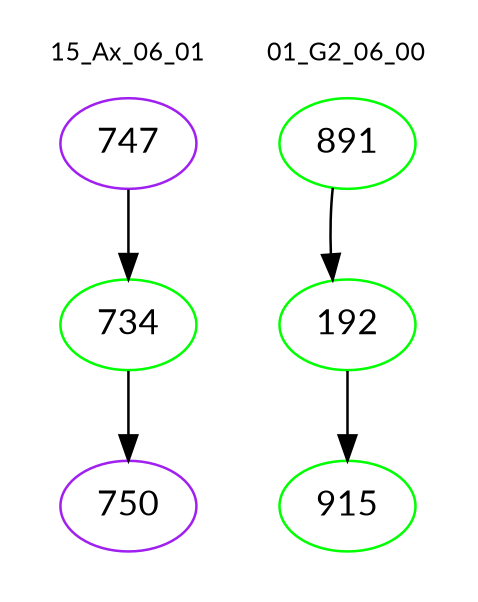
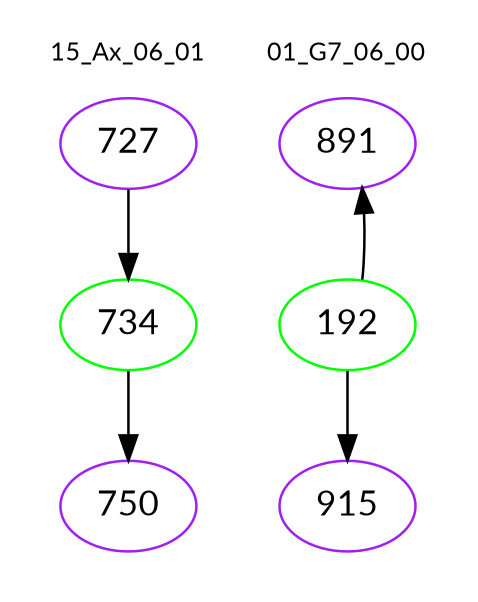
(347, 54) -> (347, 54)
(128, 144) -> (128, 144)
(347, 144) -> (347, 144)
(331, 221) -> (364, 247)
(347, 506) -> (347, 506)
